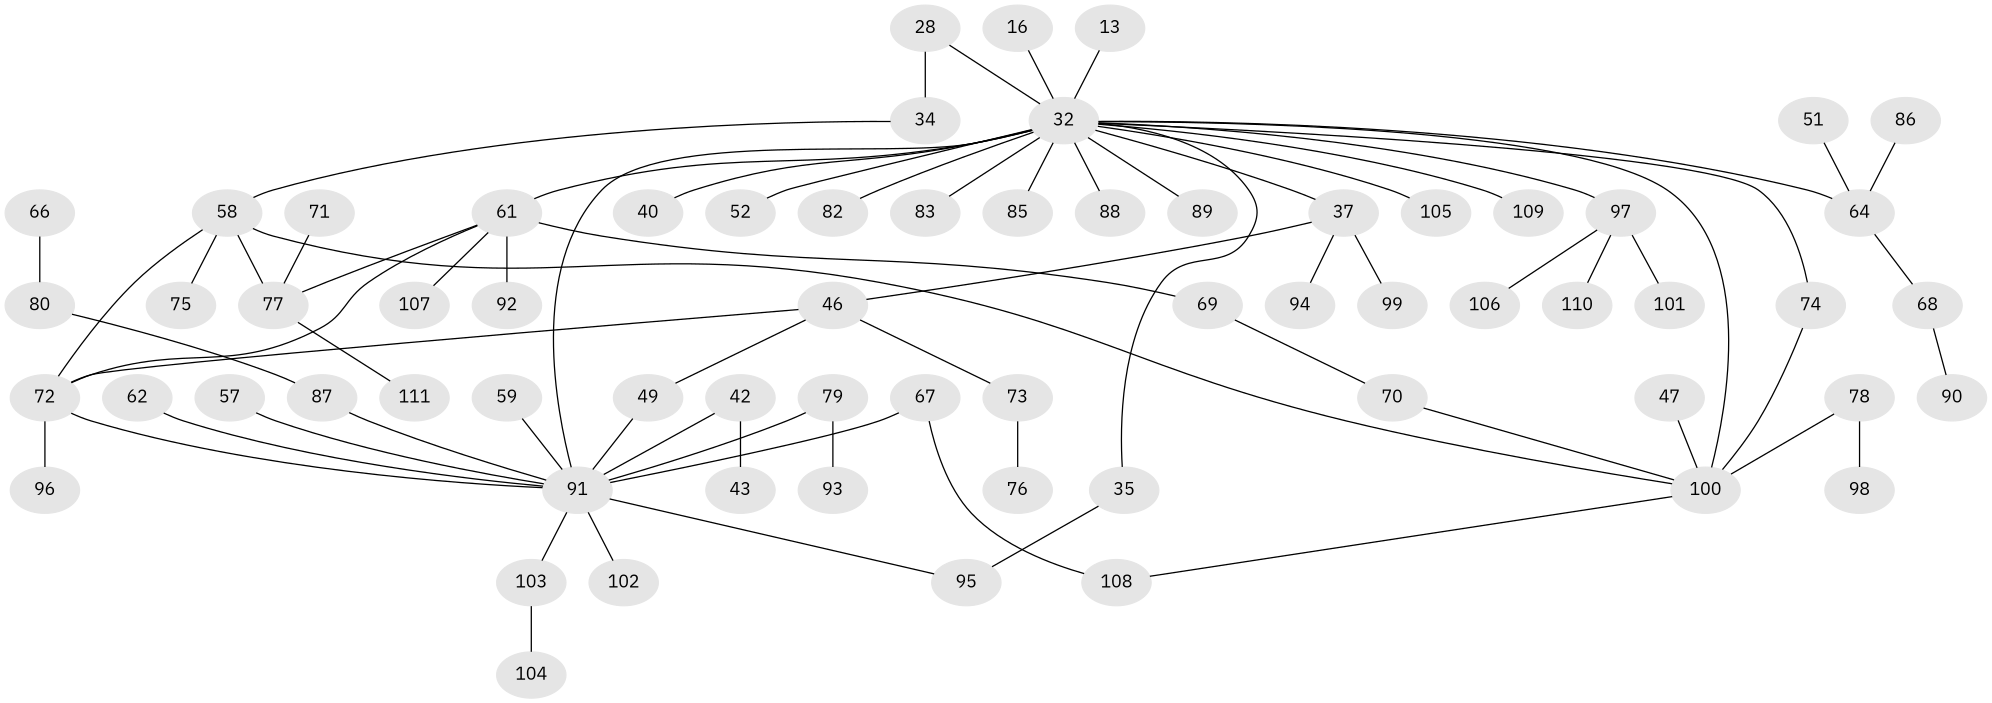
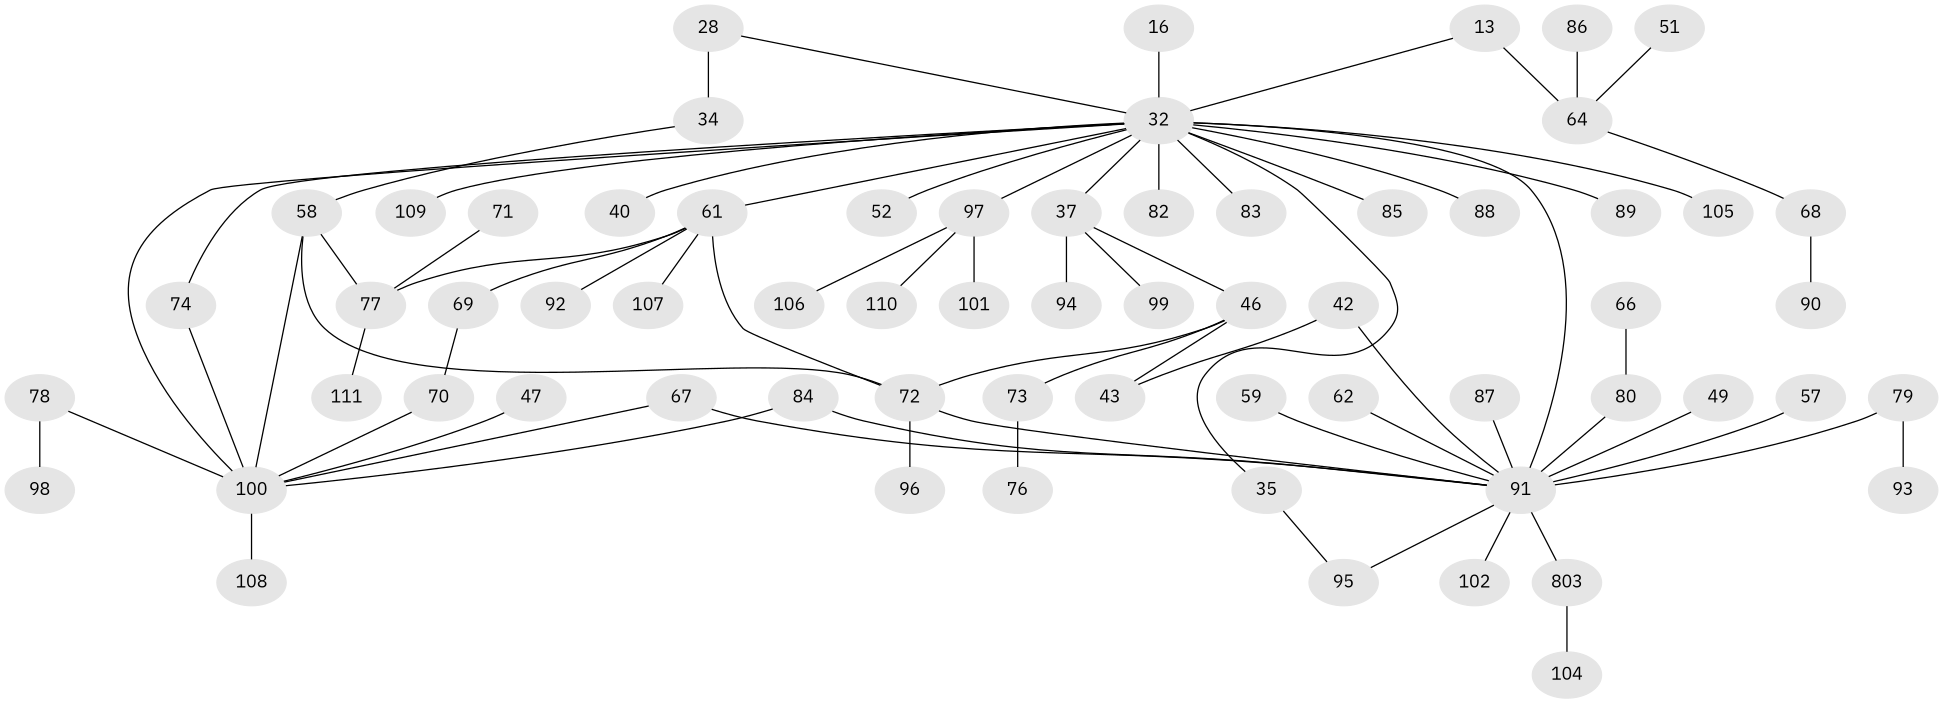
(1468, 137) -> (1531, 74)
(181, 305) -> none
(185, 345) -> (1573, 444)
(741, 352) -> (1181, 352)
none -> (803, 398)
(981, 522) -> (467, 444)
(531, 583) -> (1567, 583)
